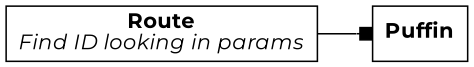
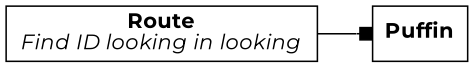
(162, 43) -> (162, 43)
